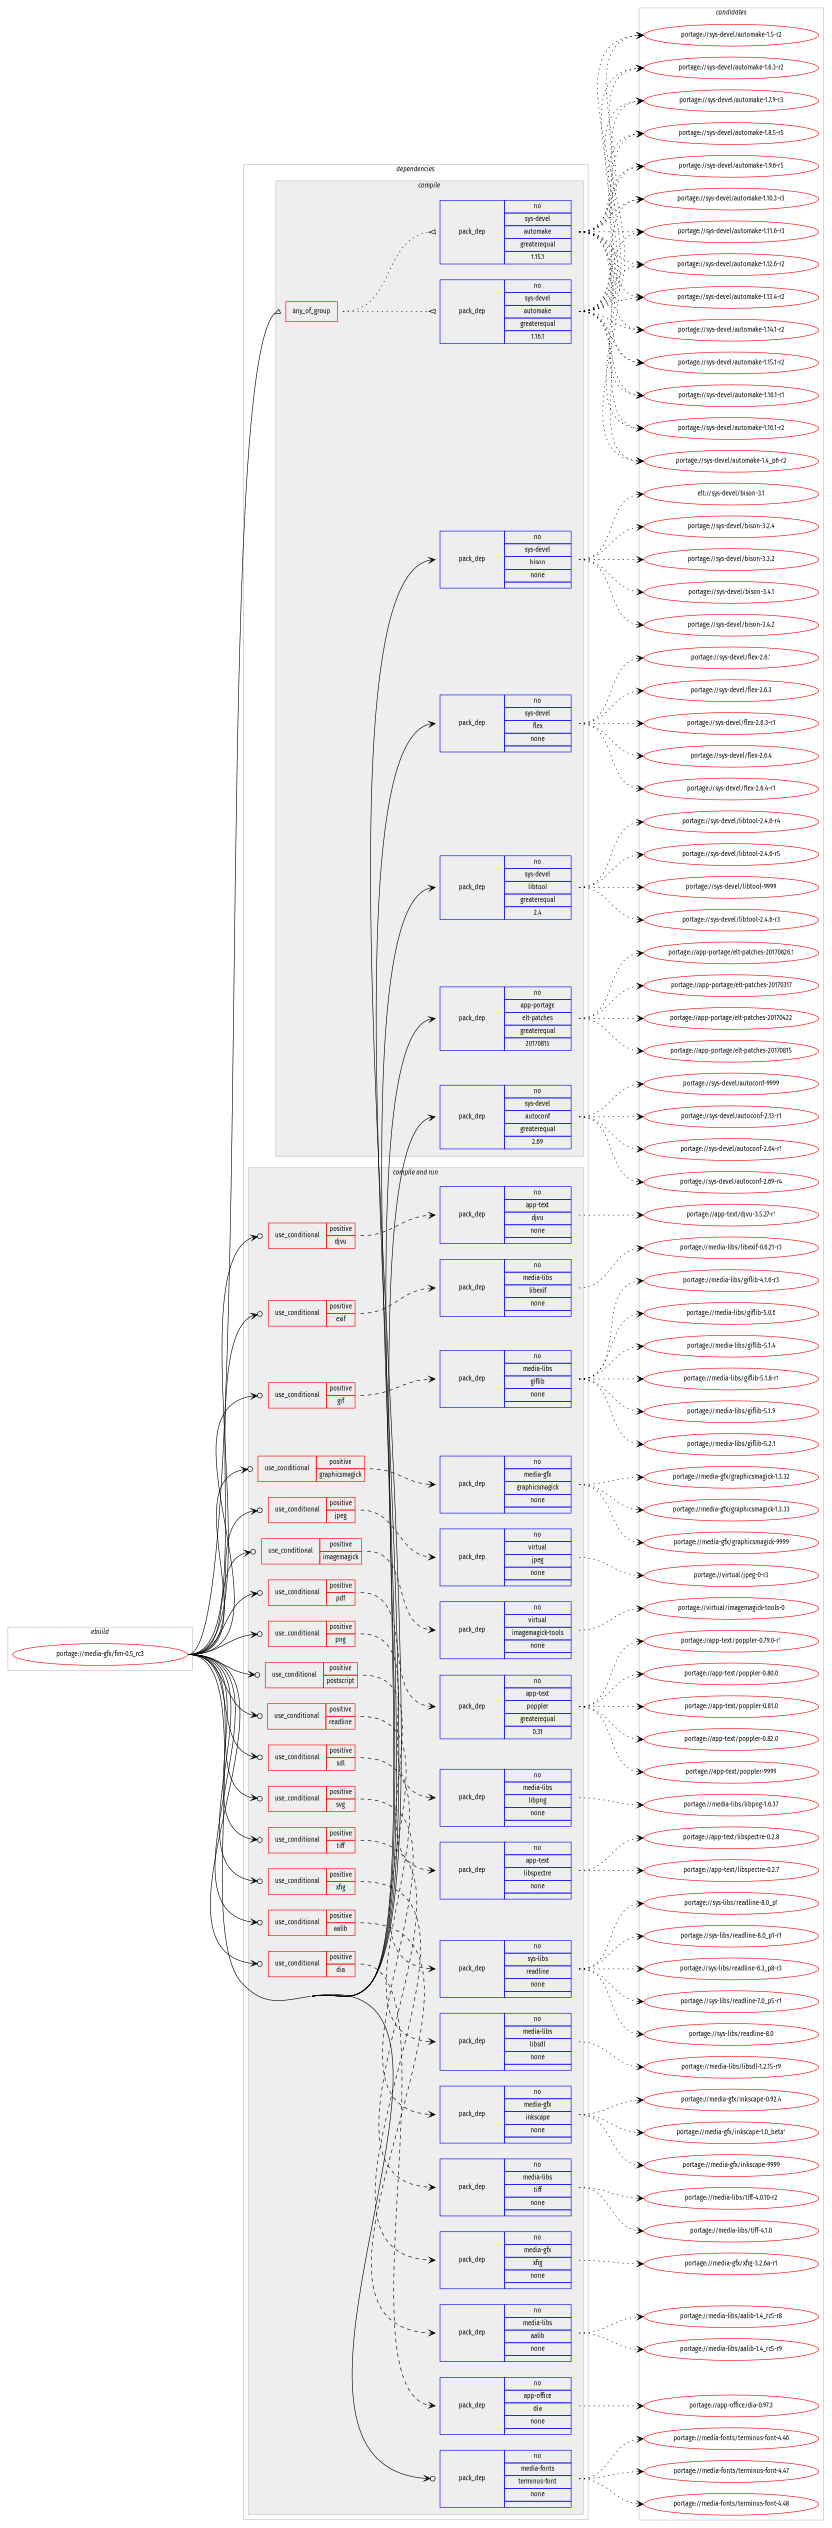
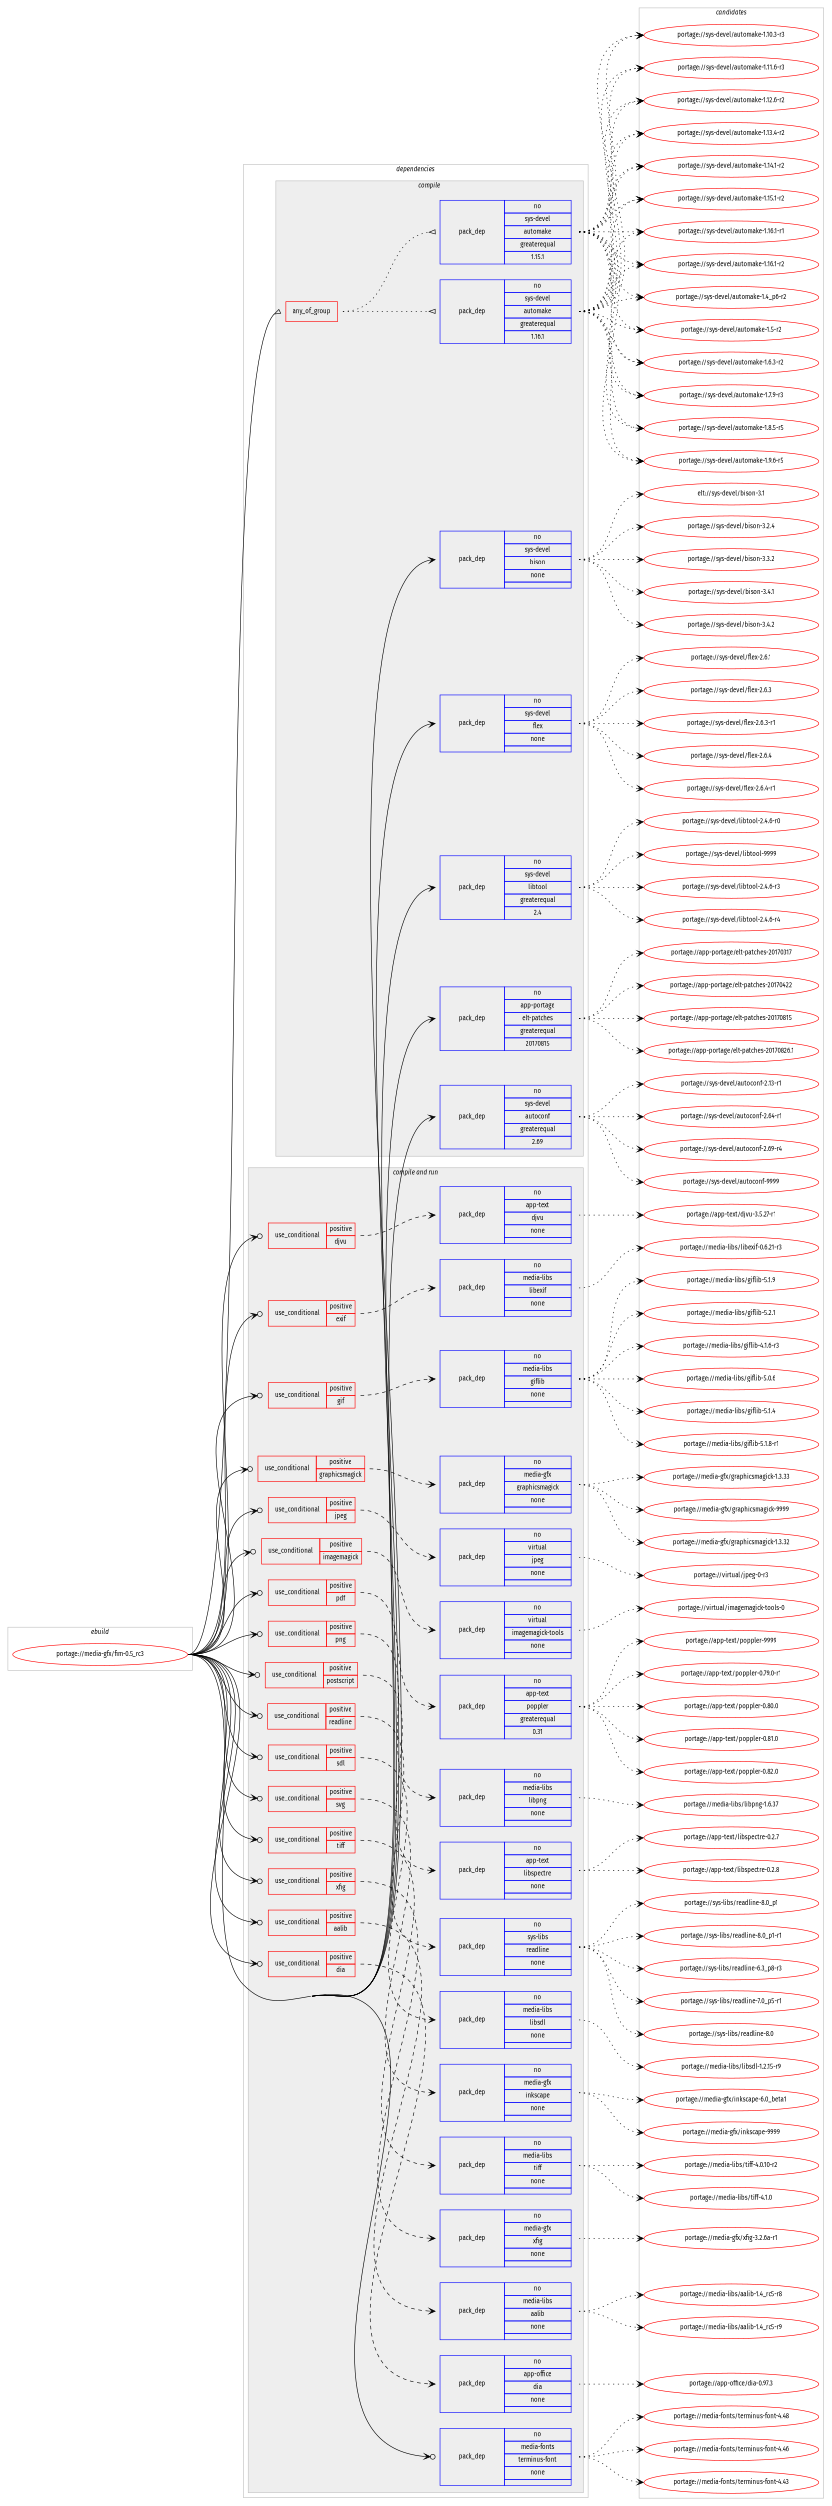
(731, 855) -> (731, 822)
(731, 2100) -> none
(731, 2133) -> (731, 2100)
(731, 2471) -> (731, 2482)
